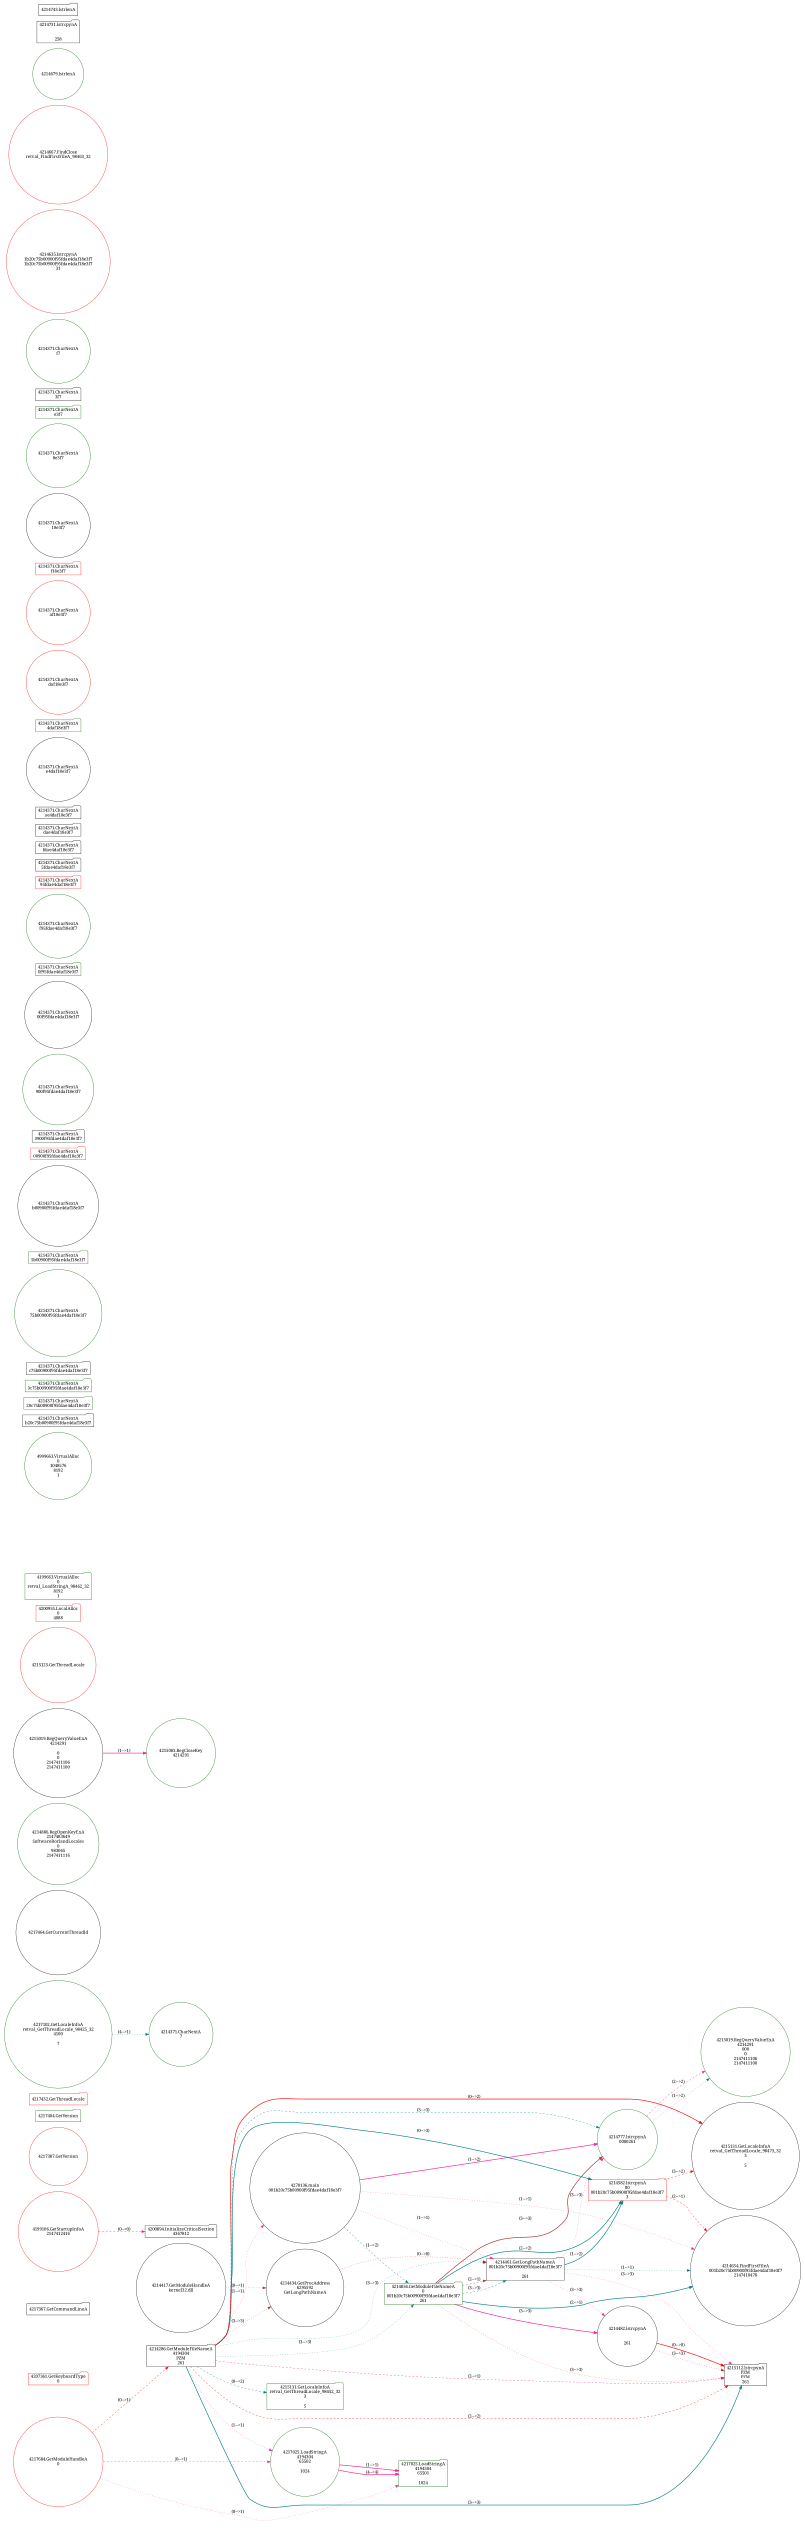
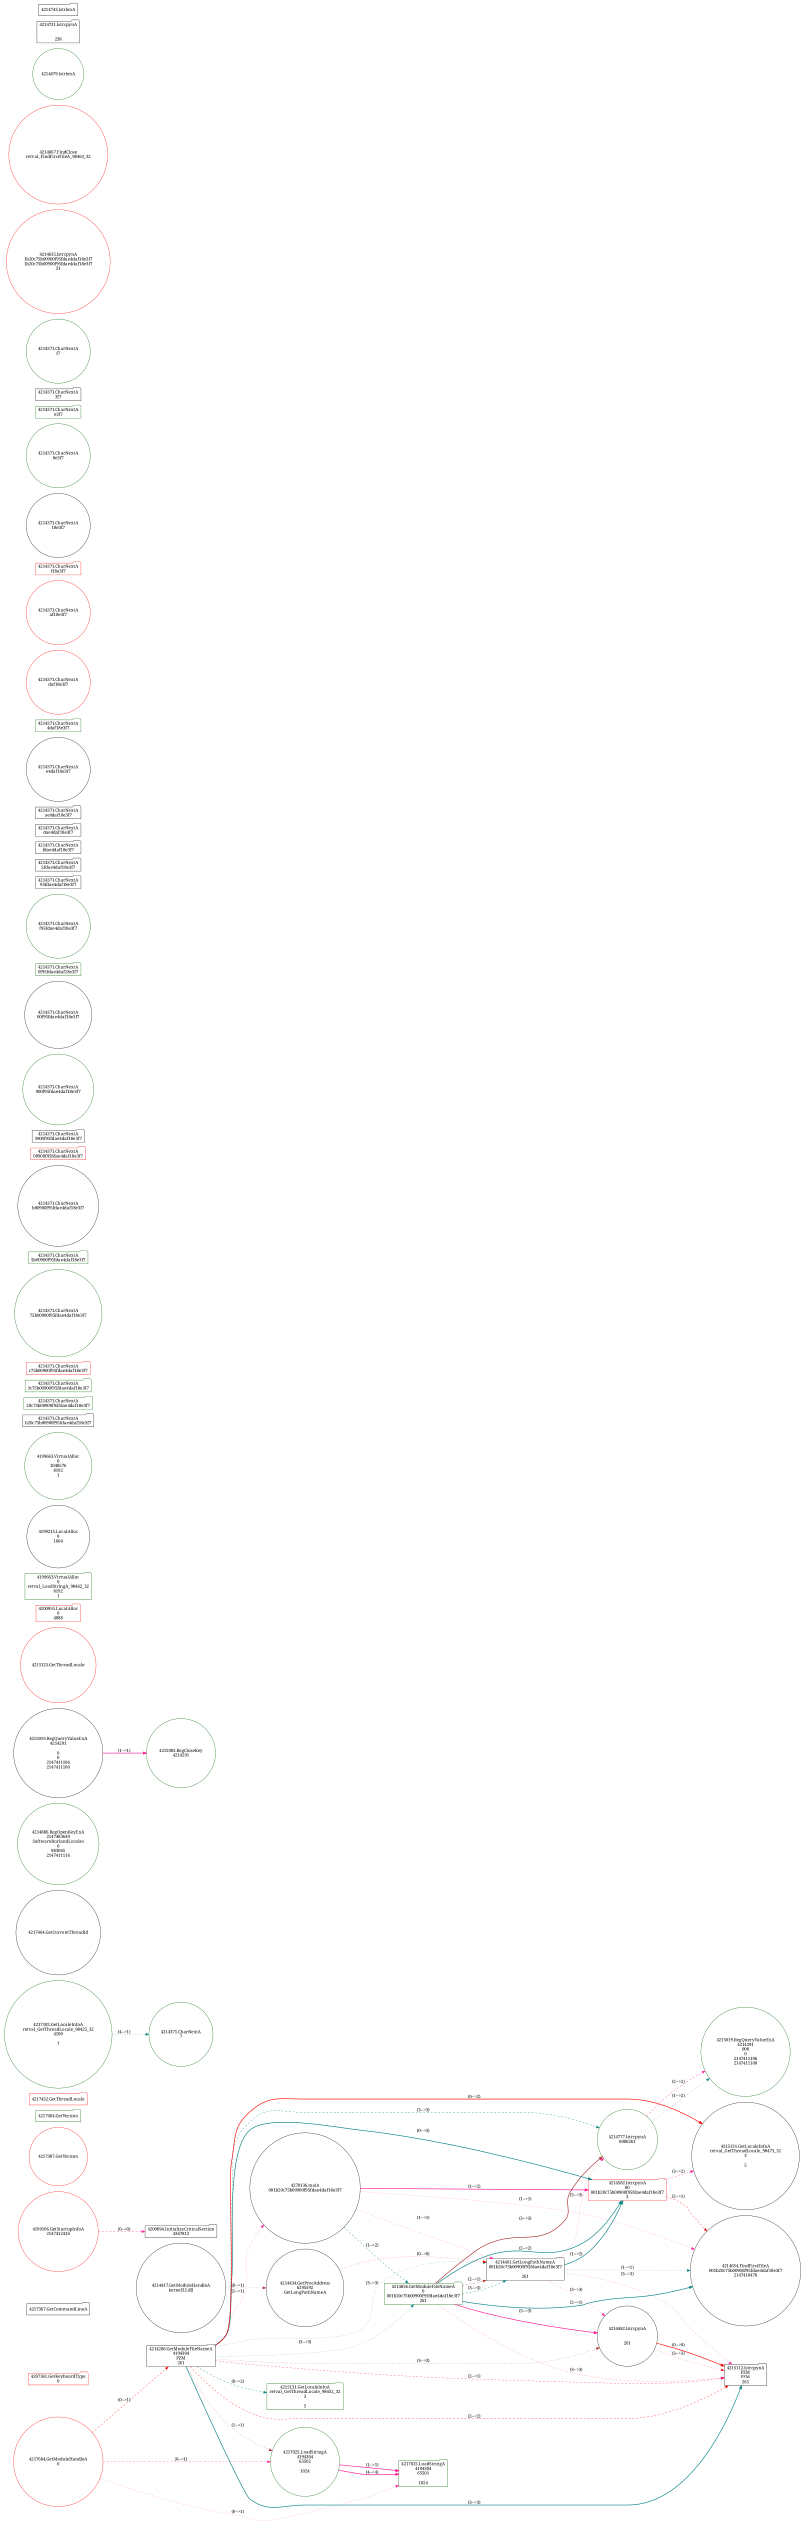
(58, 883) -> (58, 883)
(58, 1369) -> (58, 1369)
(58, 1466) -> (58, 1466)
none -> (58, 1537)
(477, 2162) -> (473, 2189)
(677, 2176) -> (677, 2176)
(238, 2327) -> (407, 2363)
(220, 2416) -> (220, 2416)
